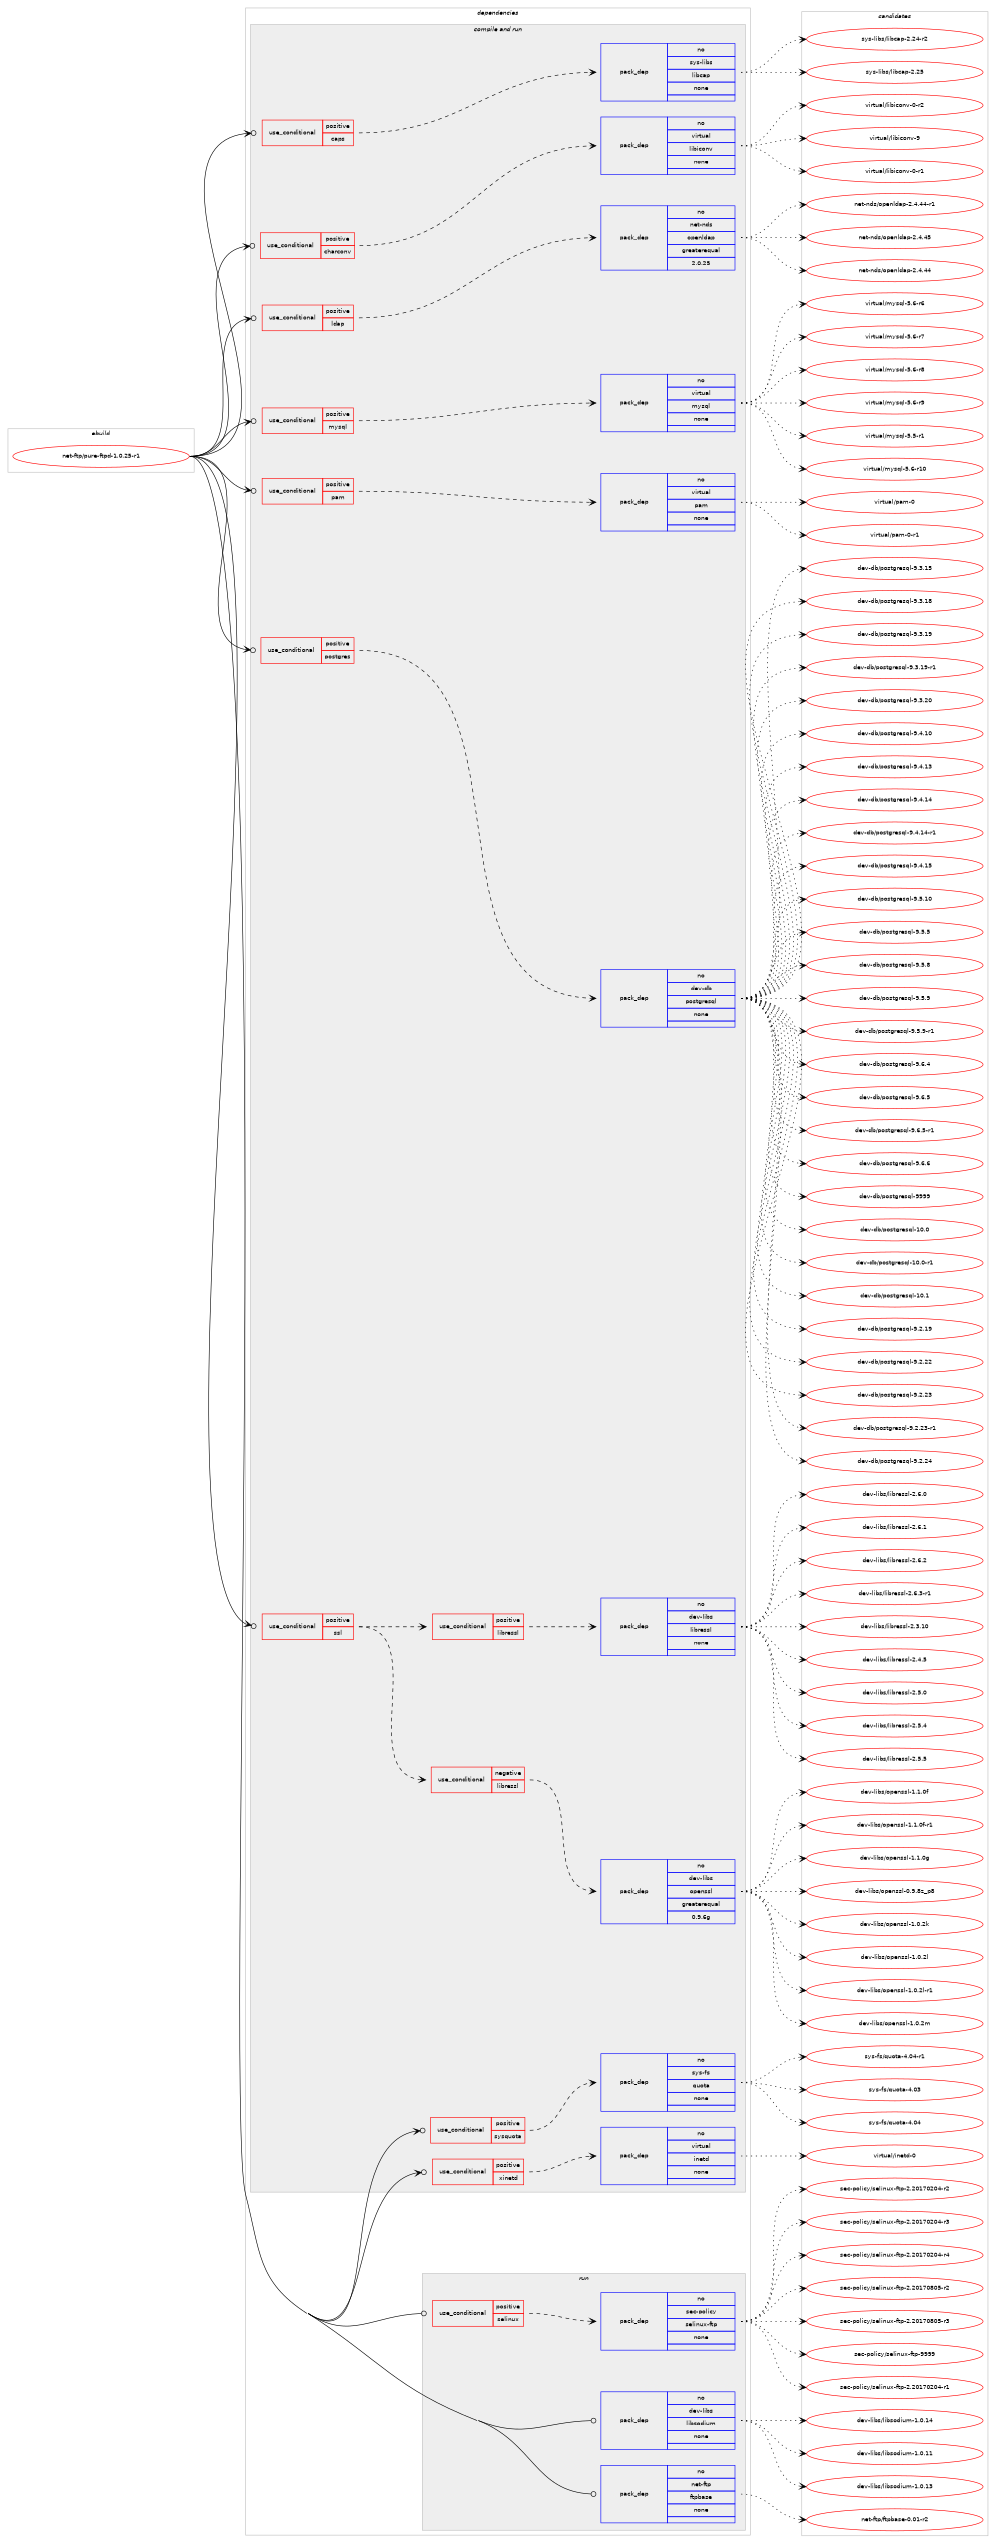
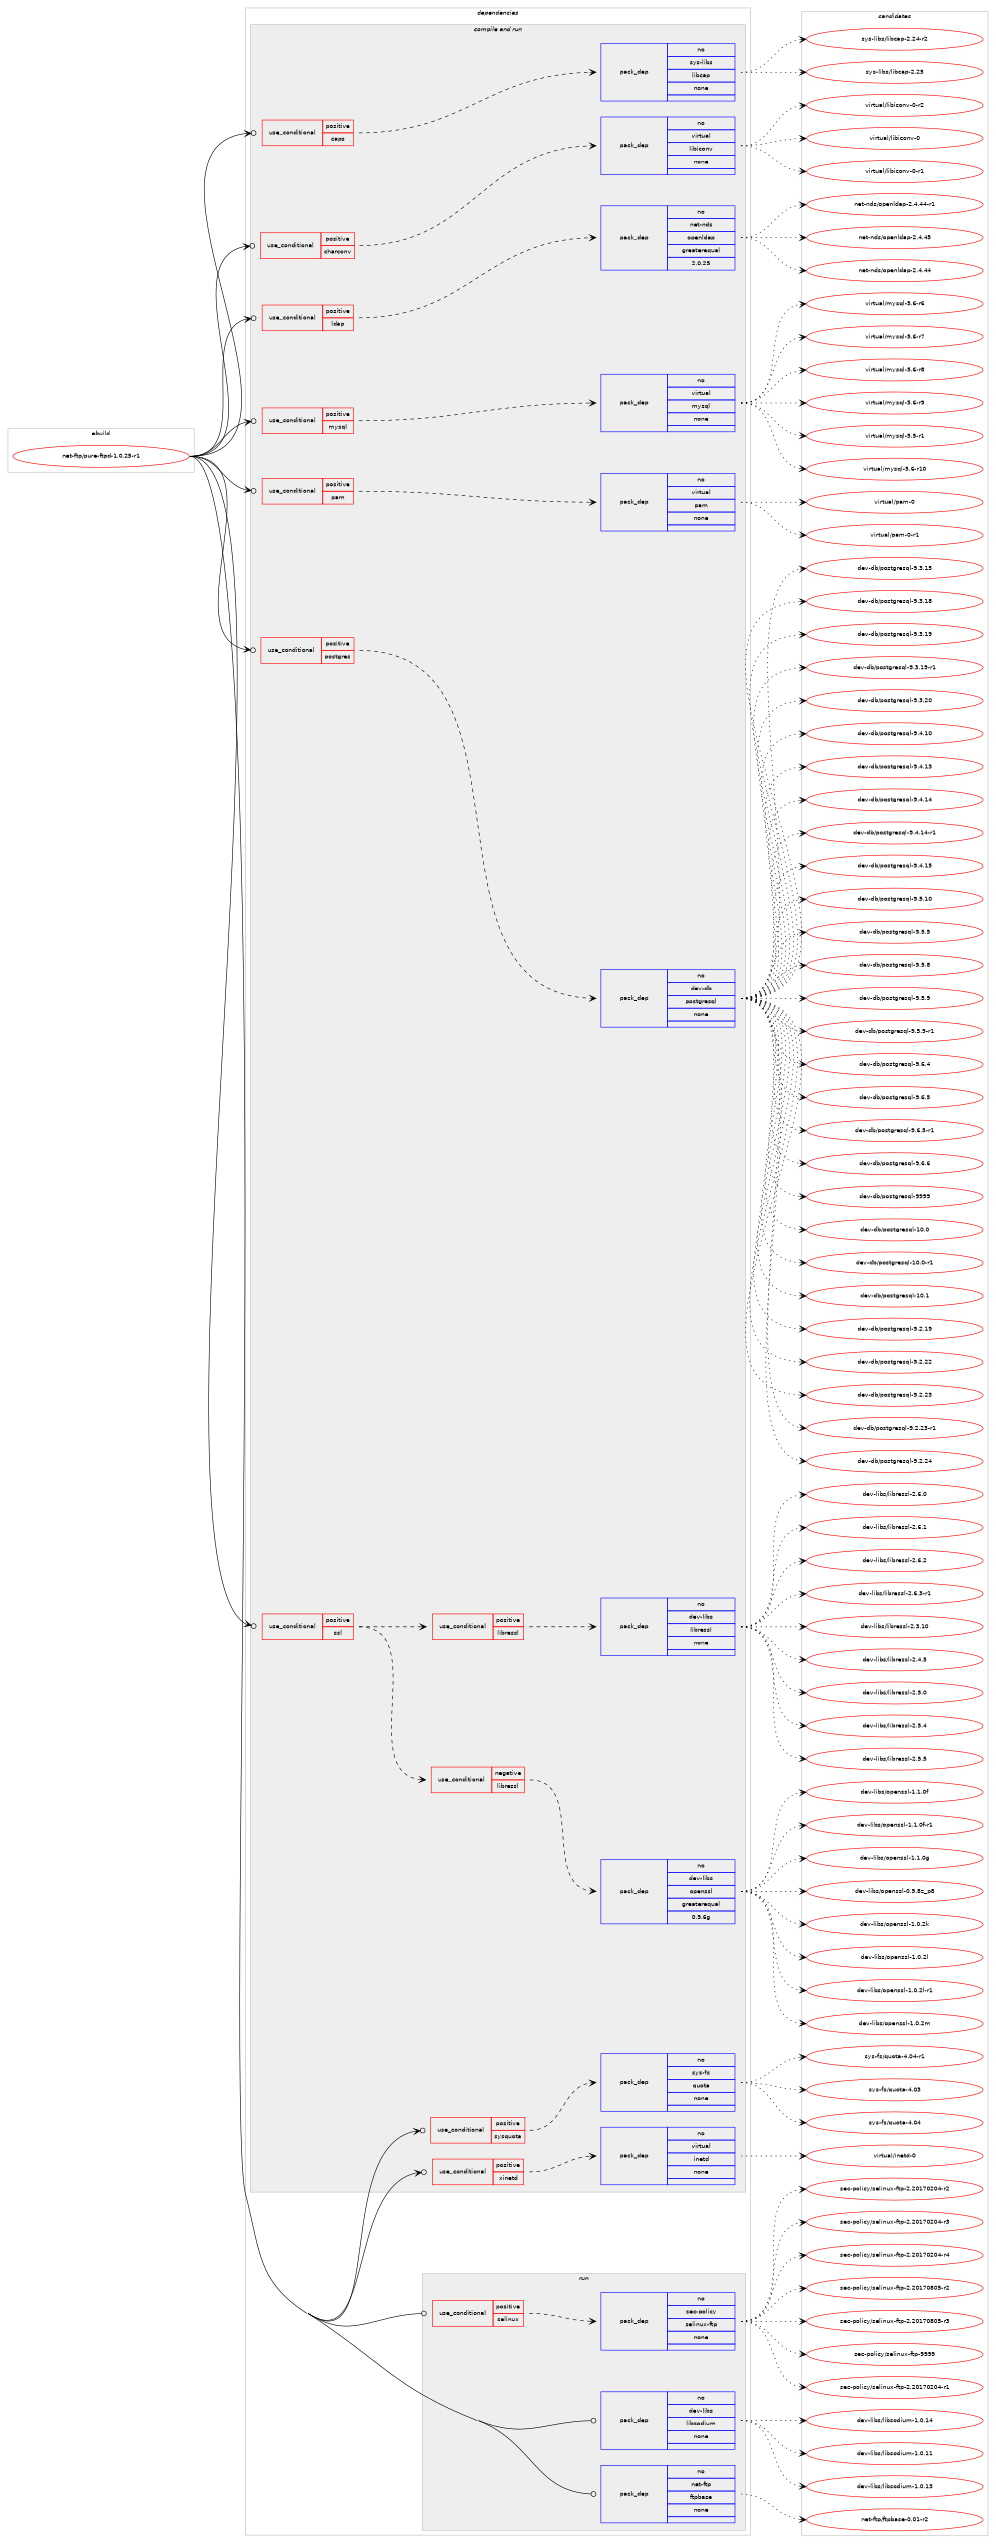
(895, 138) -> (895, 138)
